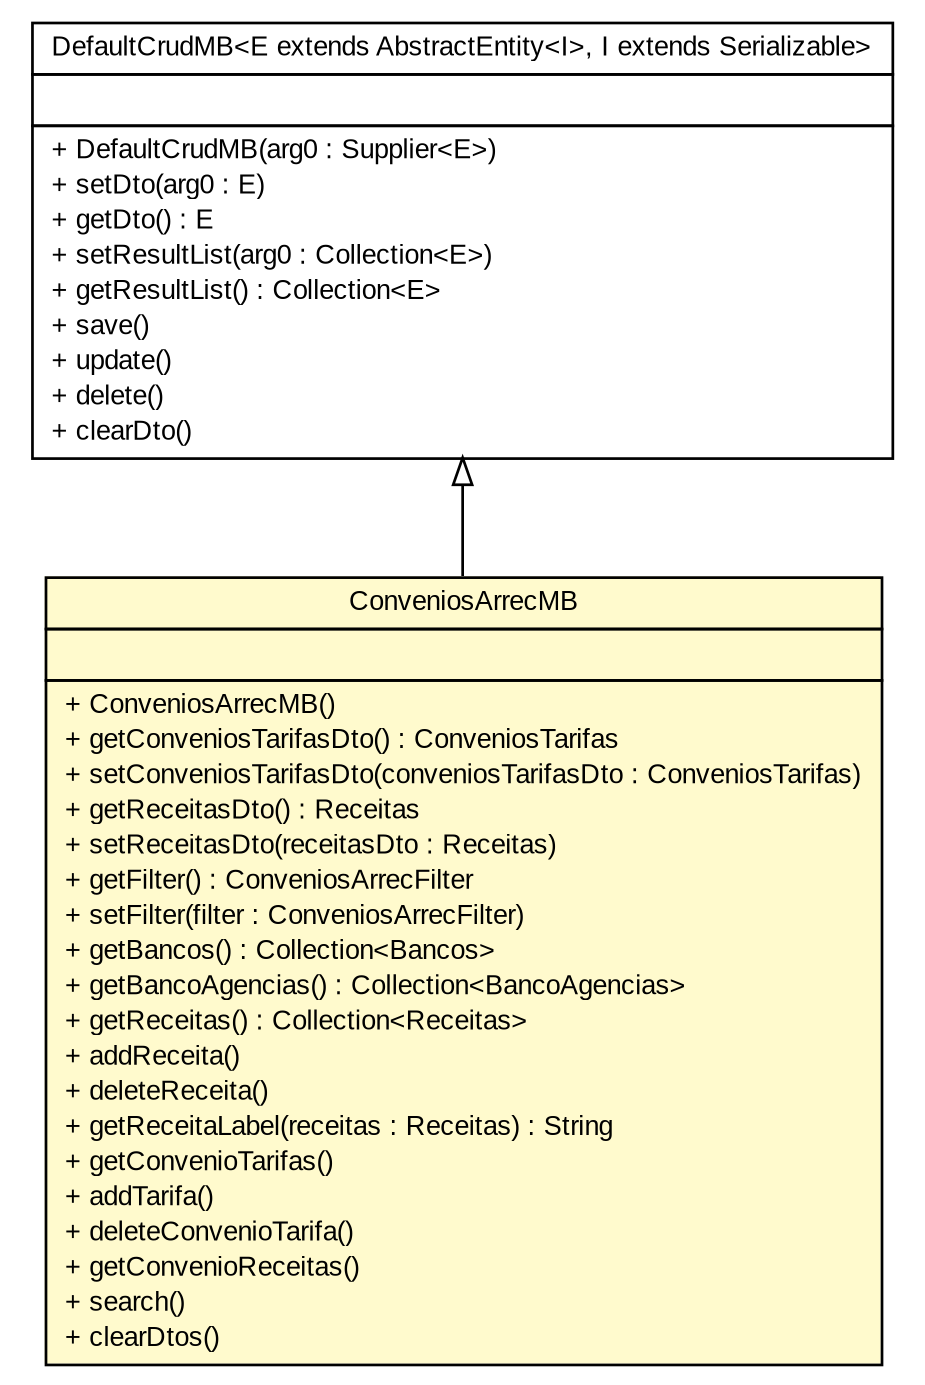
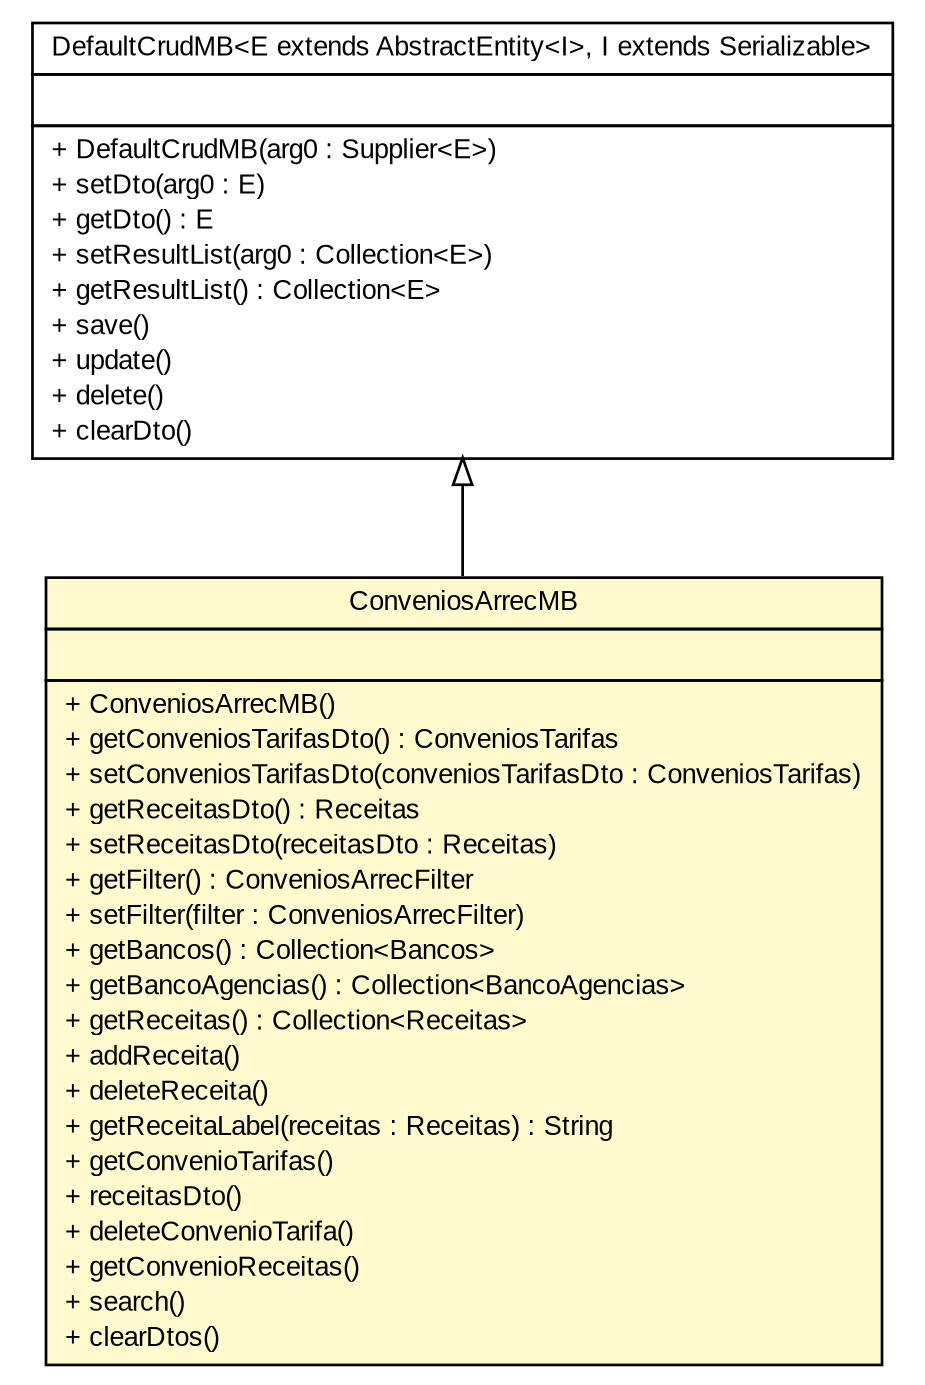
(139, 1197) -> (154, 1197)
